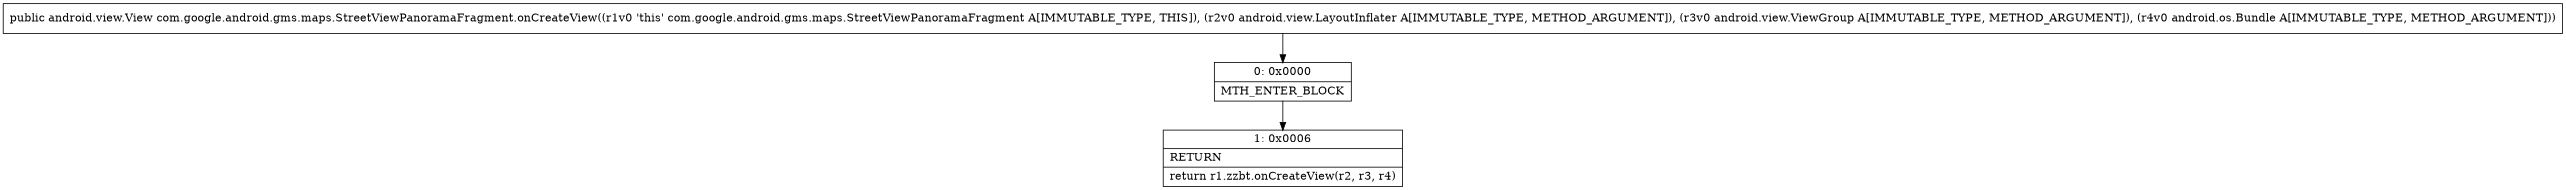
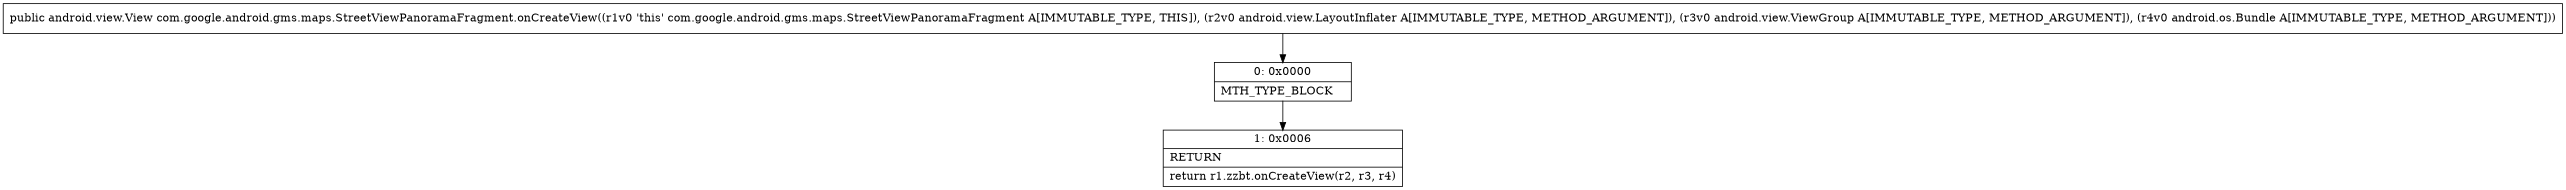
(1283, 91) -> (1277, 91)
